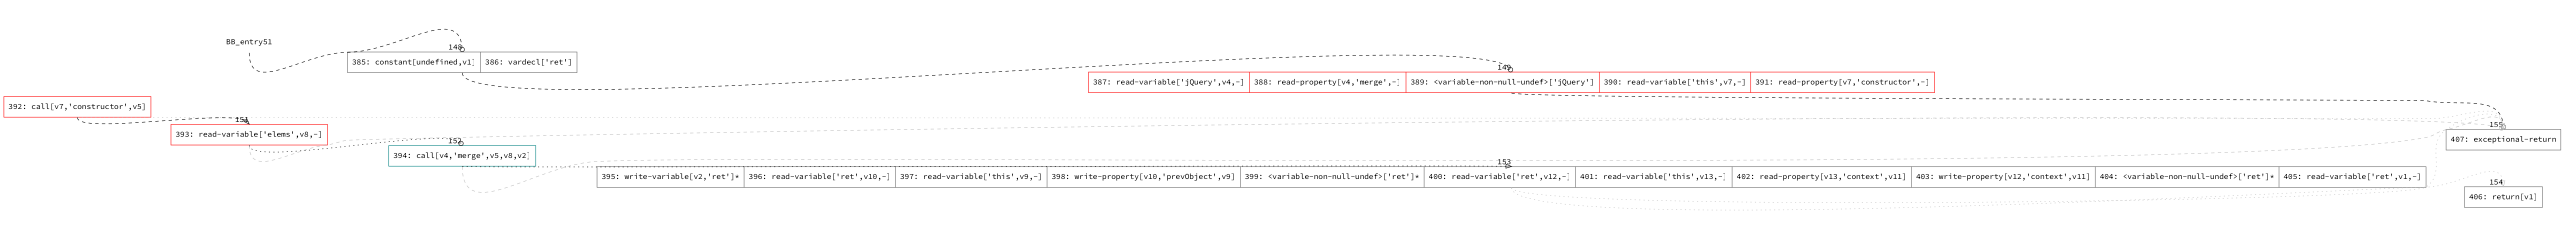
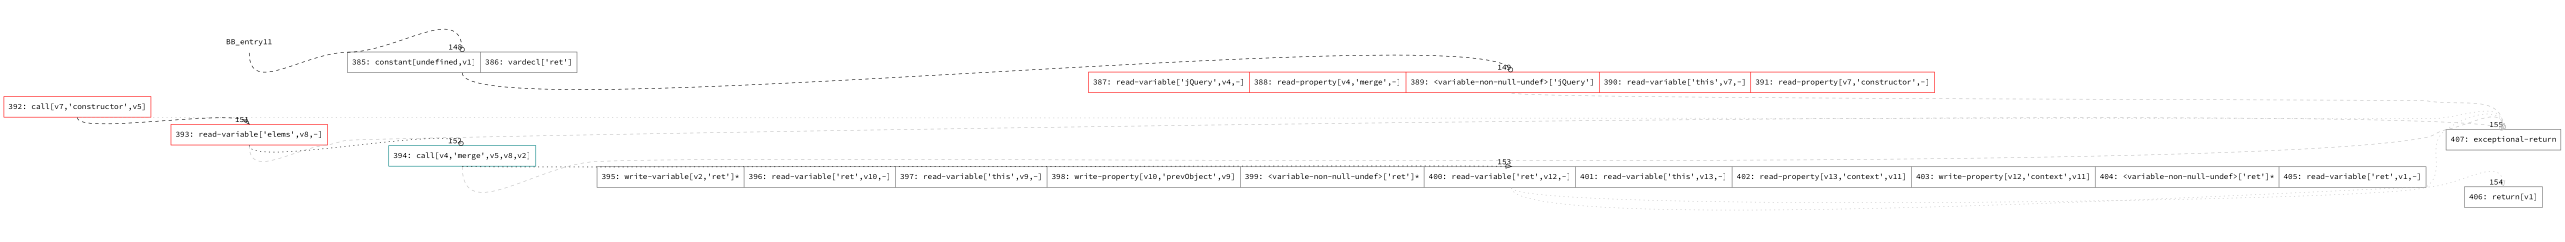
(249, 42) -> (249, 42)
(2013, 99) -> (2013, 99)
